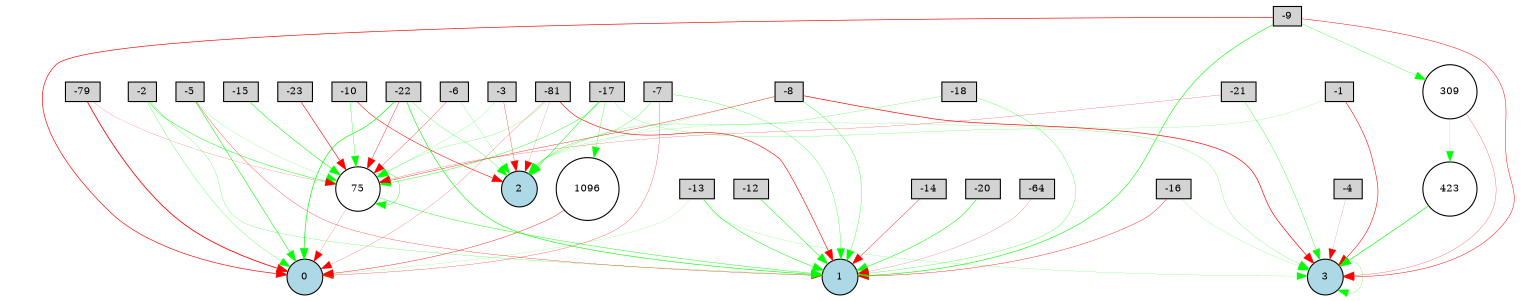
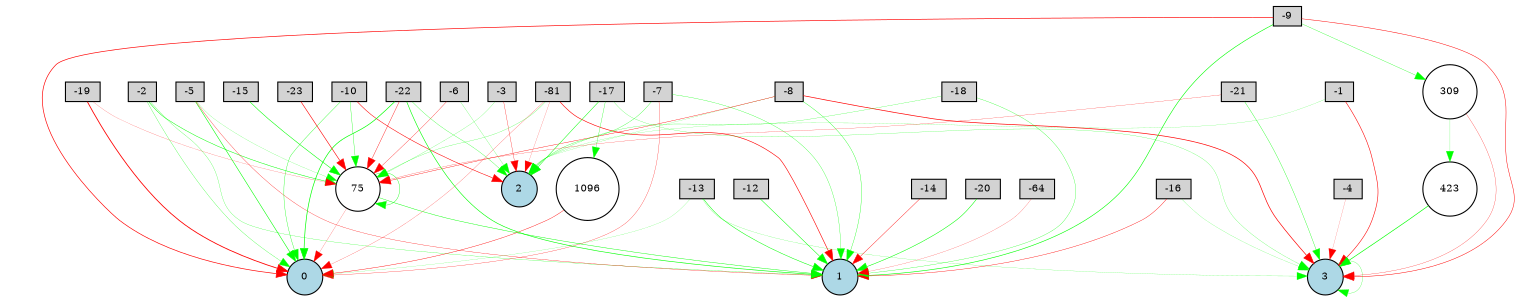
(83, 92) -> (83, 92)
(548, 135) -> none
none -> (291, 155)
